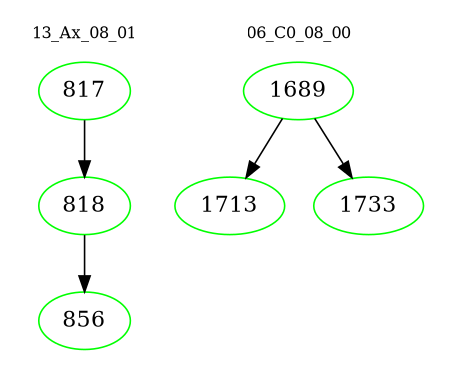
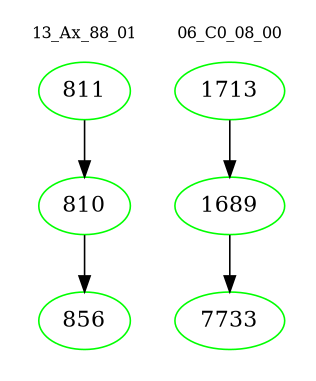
(85, 34) -> (85, 34)
(85, 91) -> (85, 91)
(269, 141) -> (230, 141)
(85, 206) -> (85, 206)
(369, 206) -> (230, 321)
